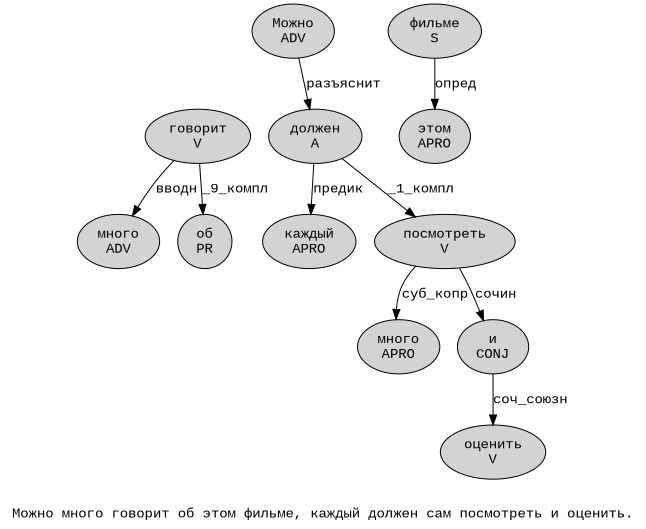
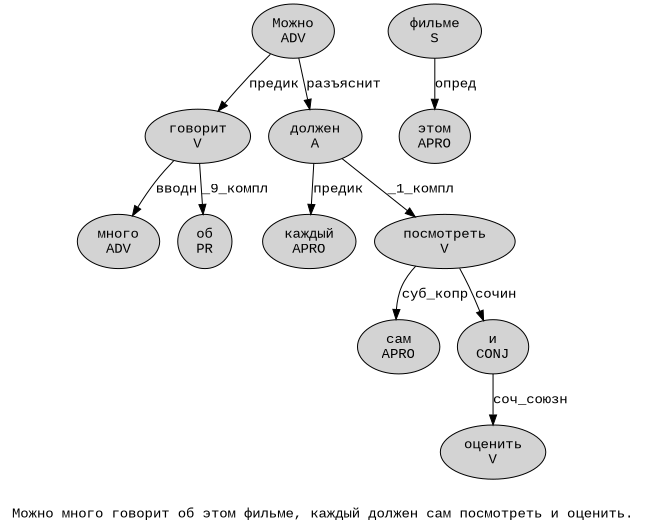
none -> (247, 78)
(399, 347) -> (399, 347)
